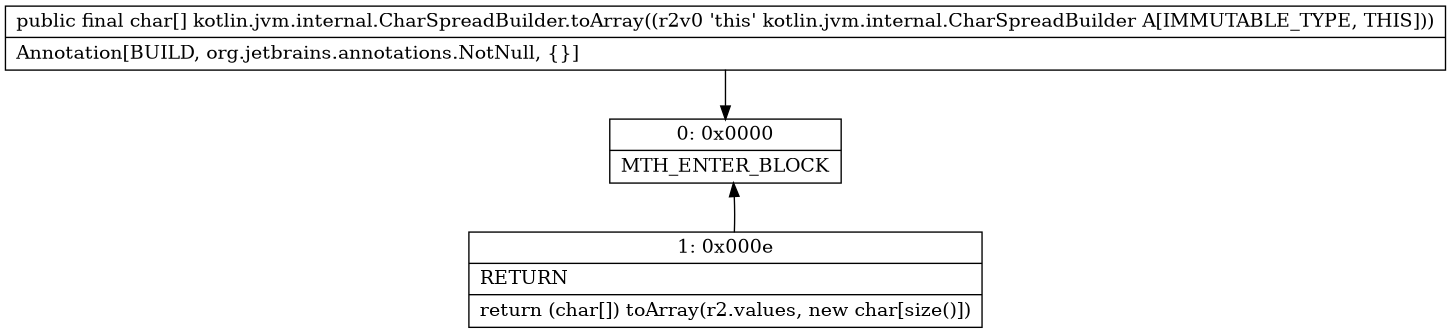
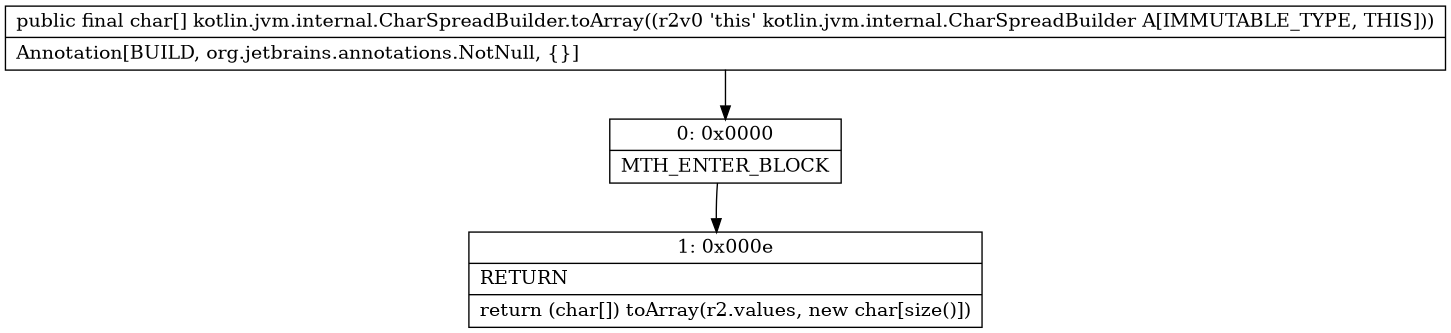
(735, 215) -> (717, 201)
